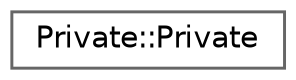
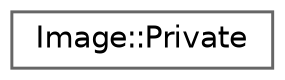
(148, 40) -> (142, 40)
